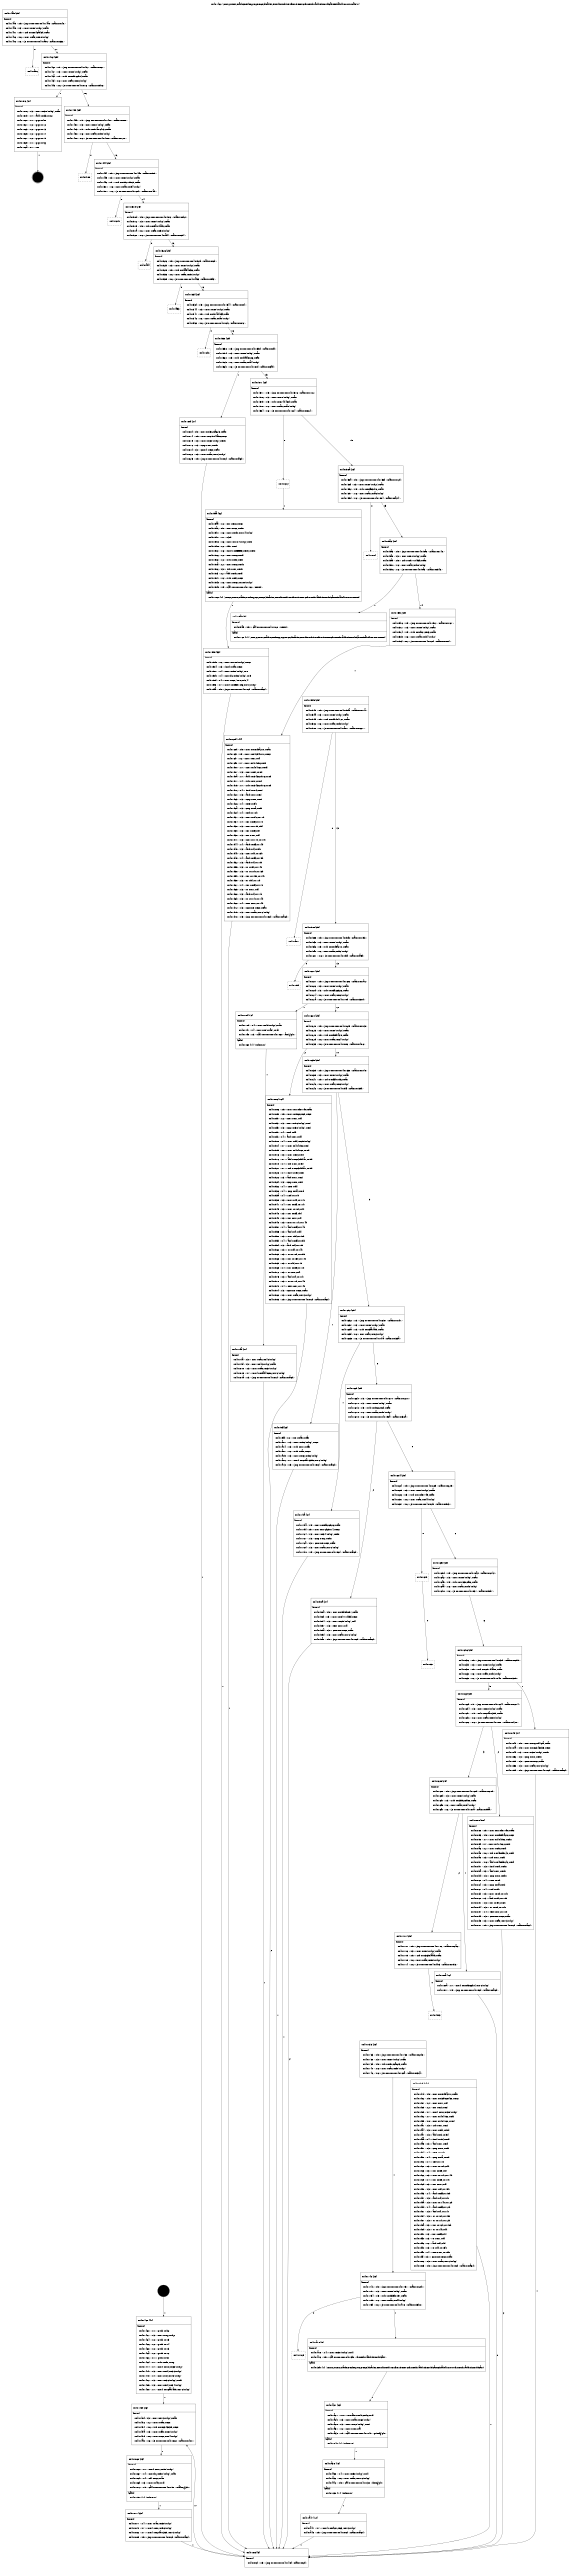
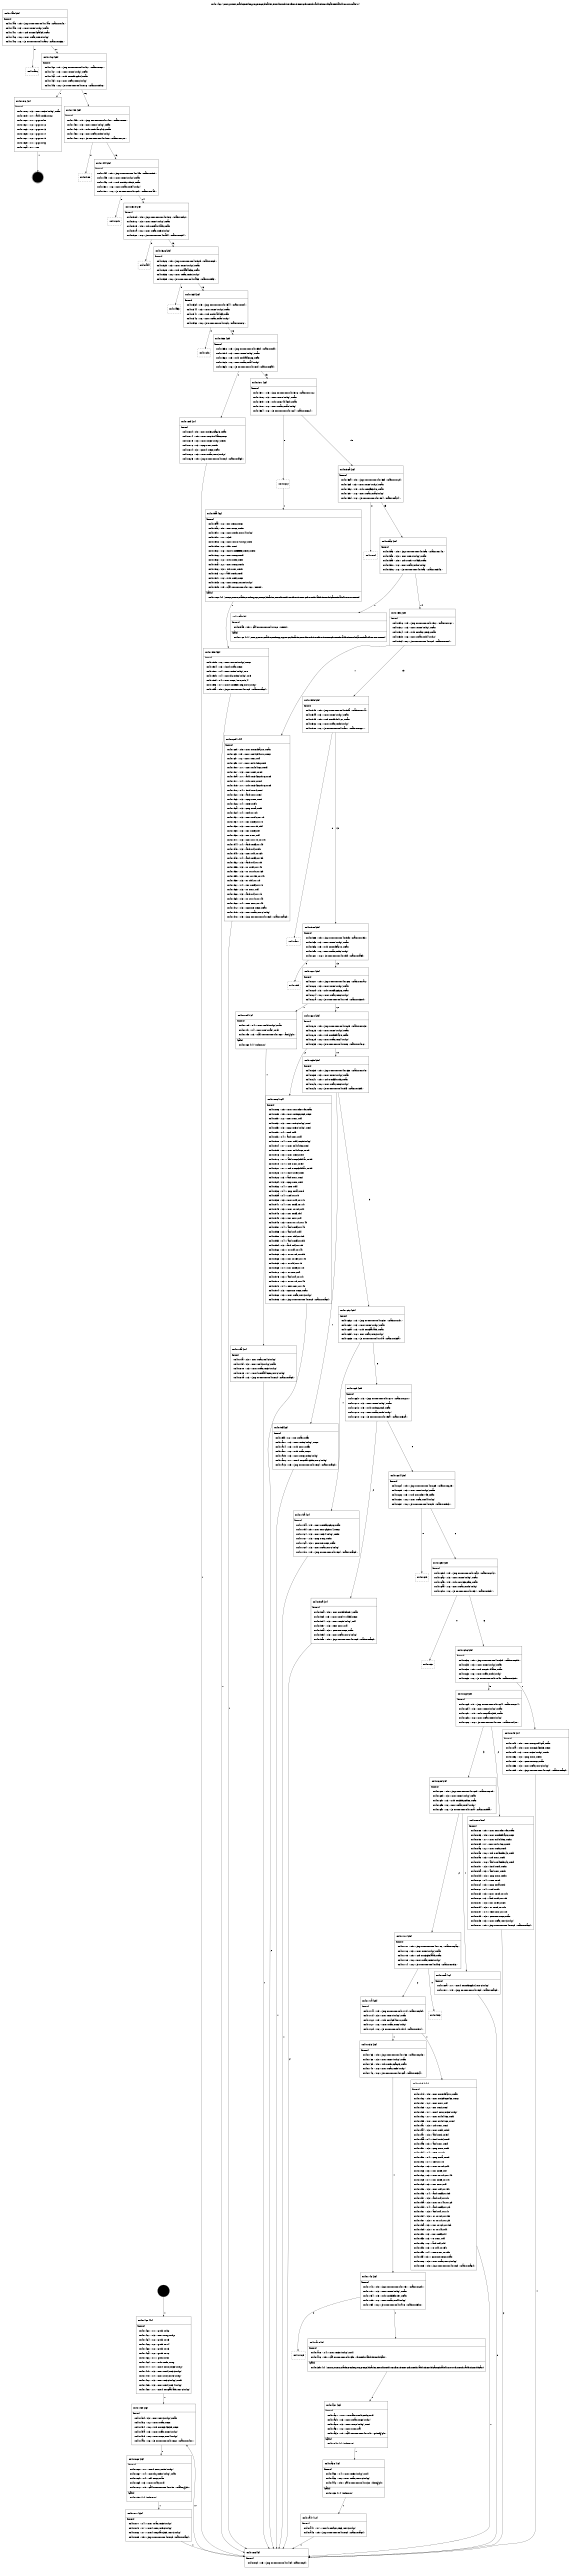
none -> (380, 670)
(425, 1620) -> (443, 1627)
none -> (393, 2015)
